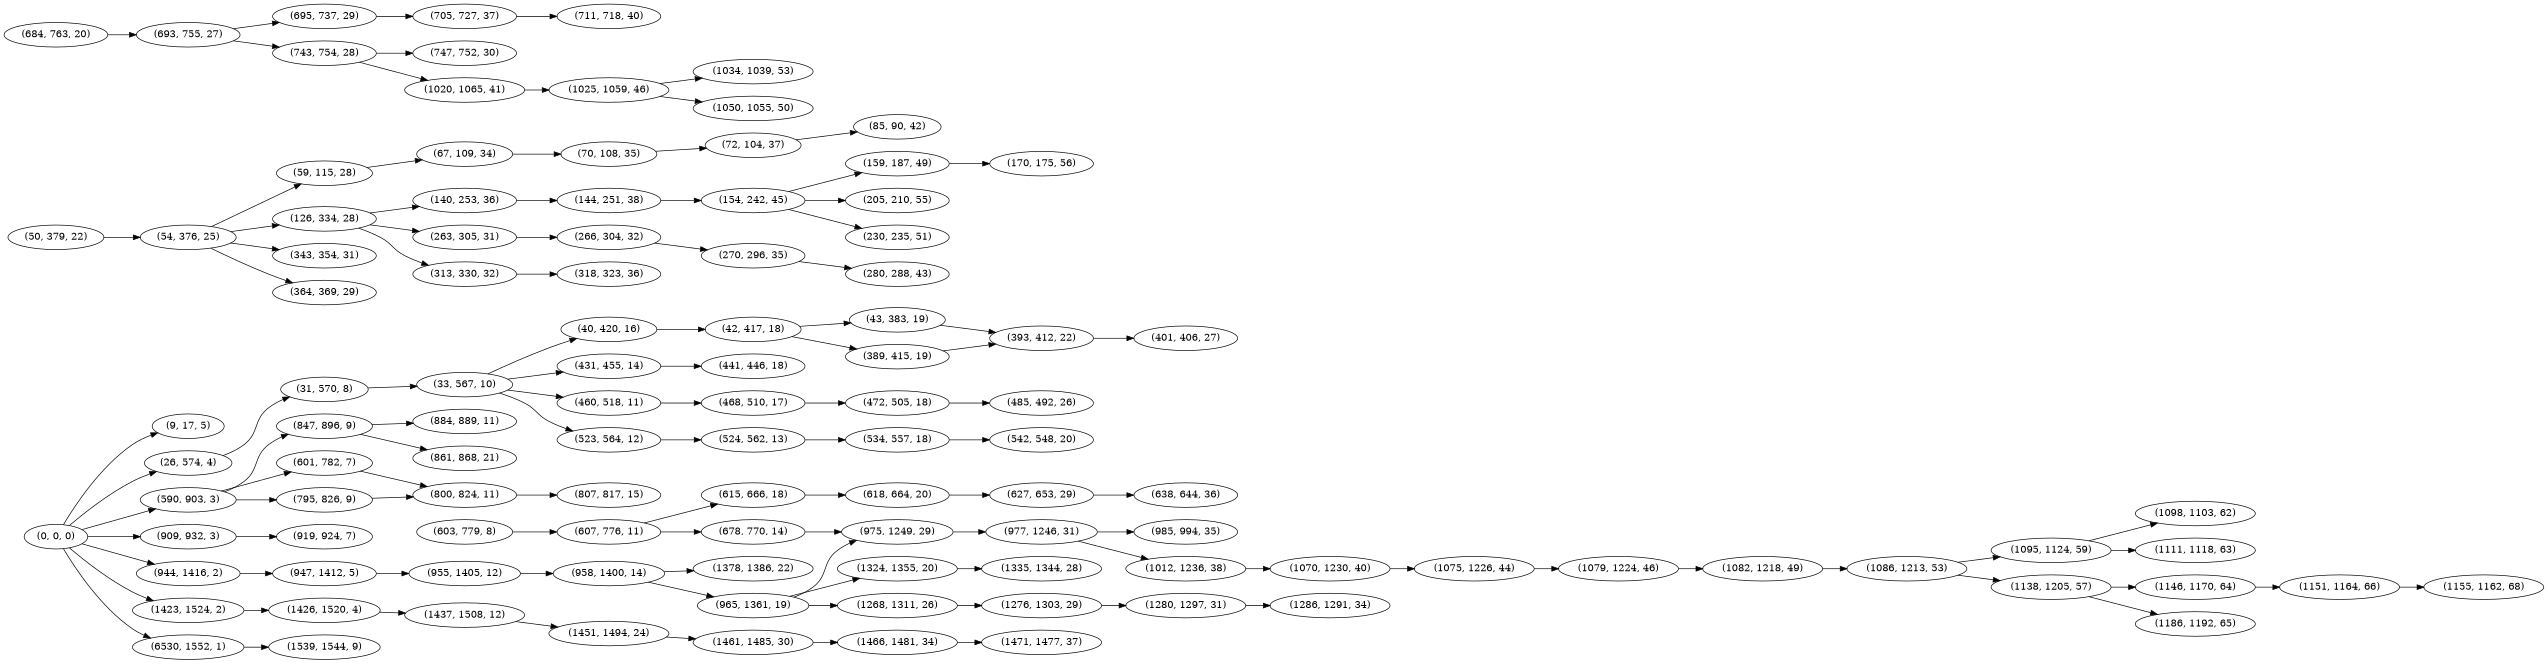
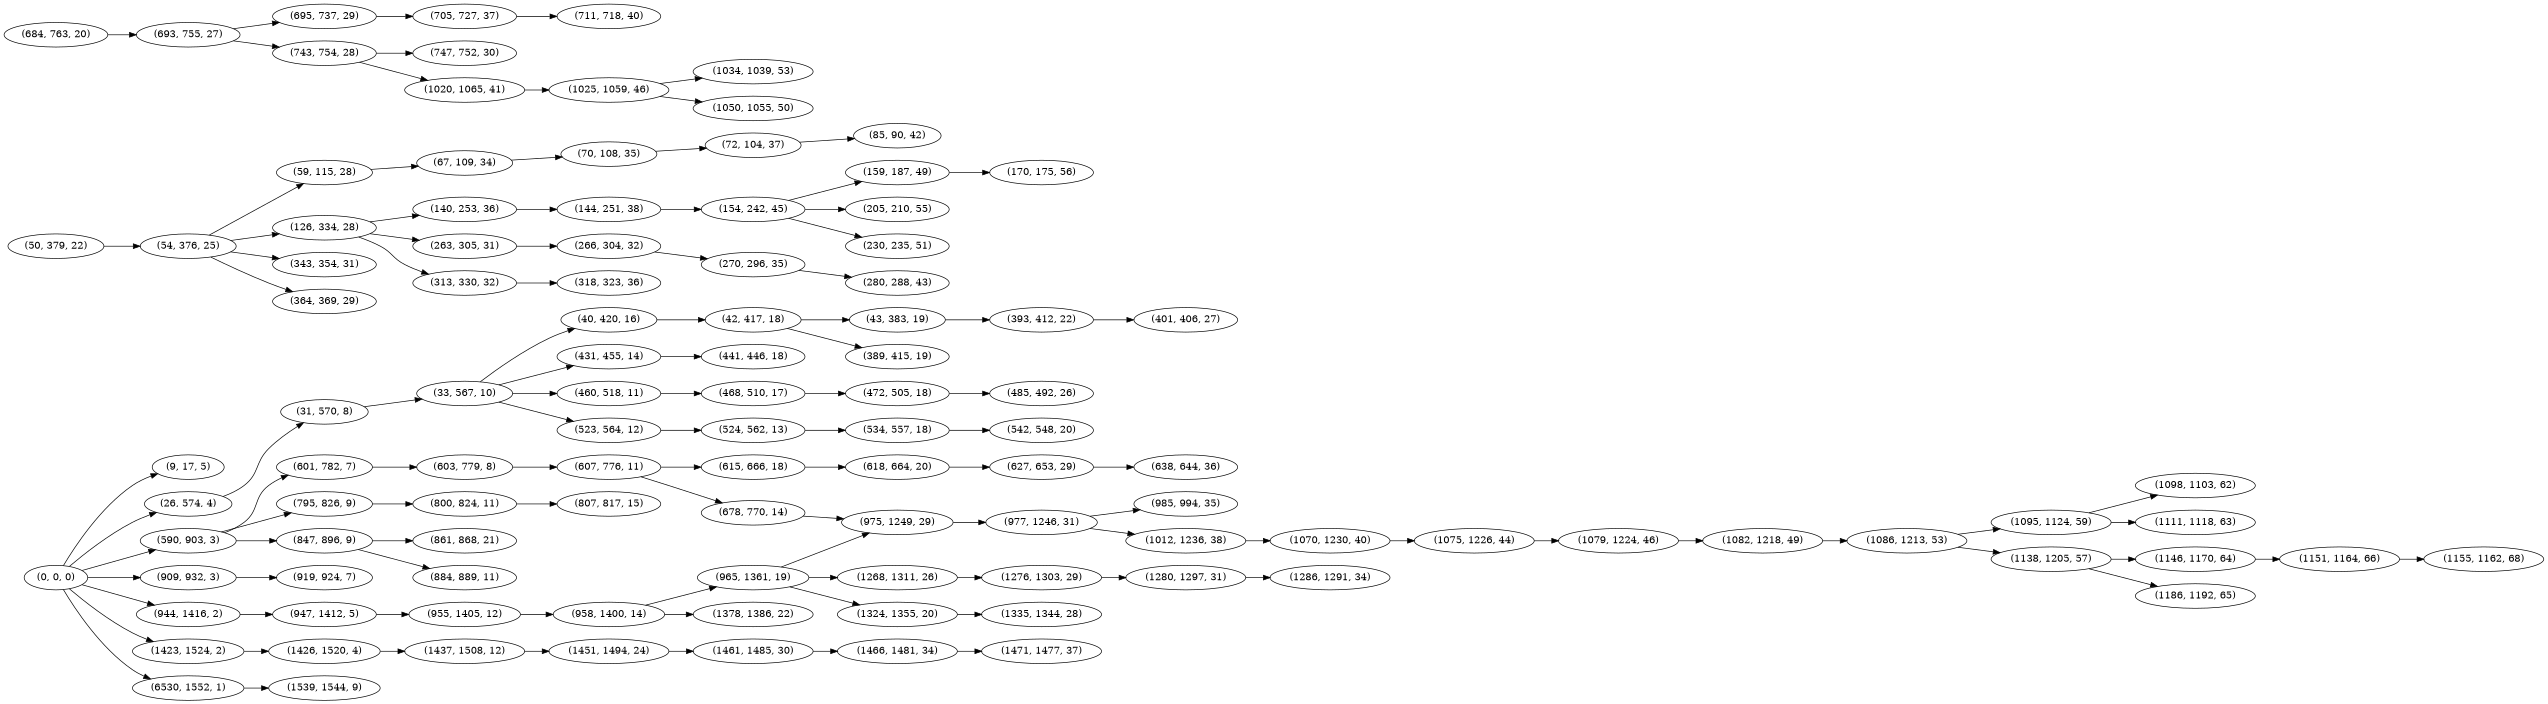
(966, 348) -> none
(390, 478) -> (391, 467)
